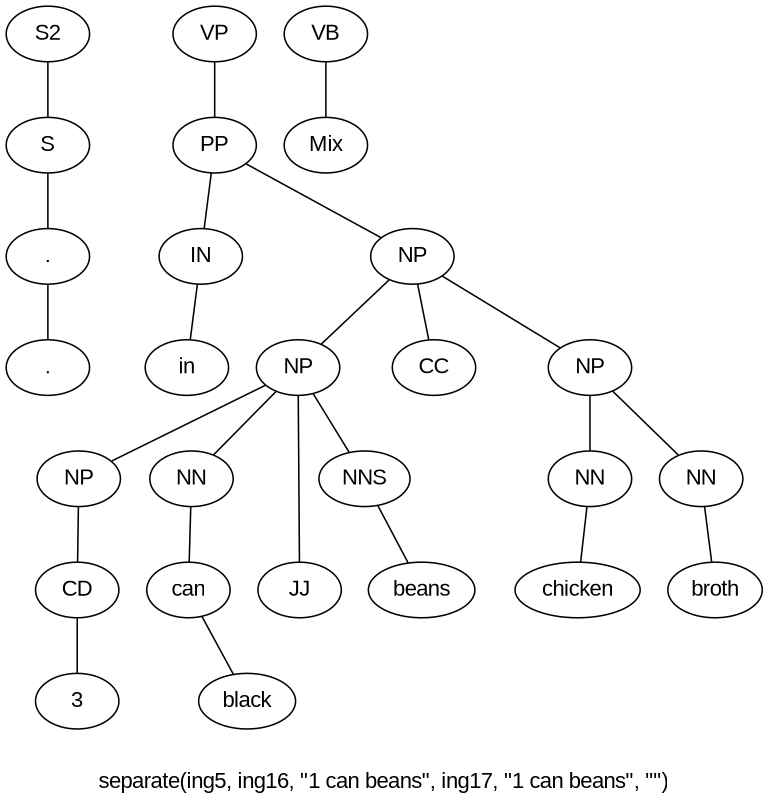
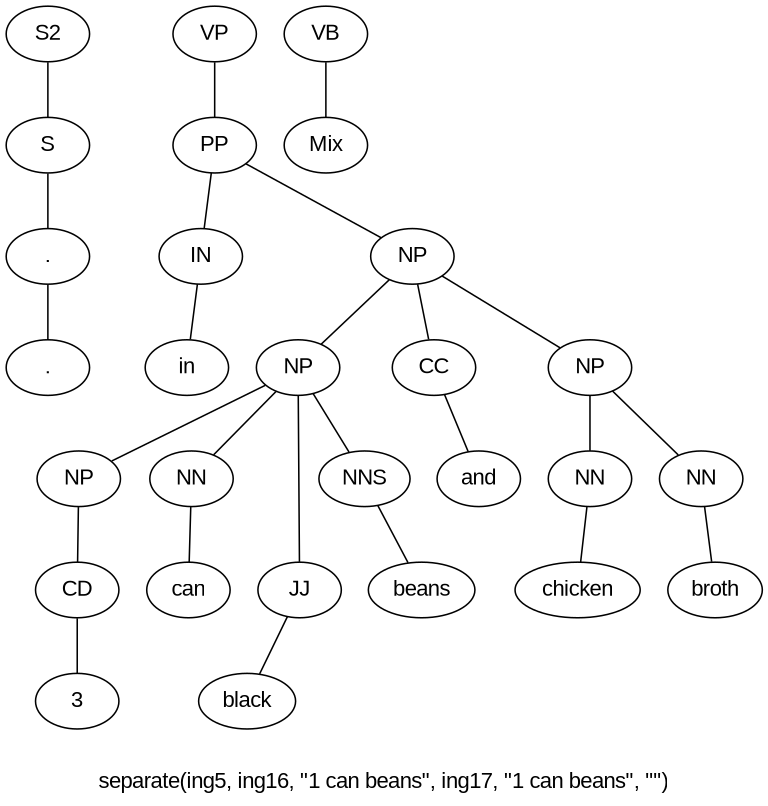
none -> (479, 479)
(218, 645) -> (274, 645)
